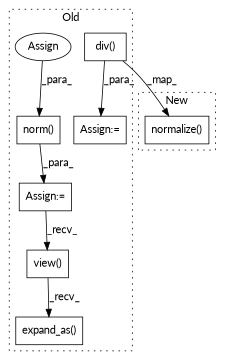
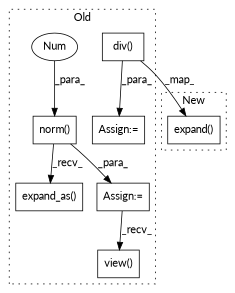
(43, 47) -> (55, 47)
(177, 130) -> (194, 130)
(48, 294) -> (52, 160)
